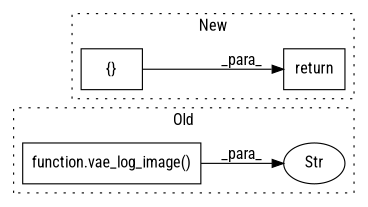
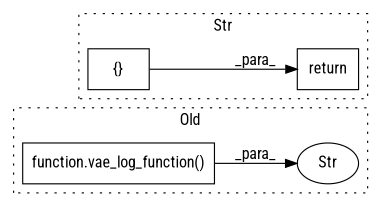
(213, 27) -> (223, 27)
(112, 163) -> (119, 163)
